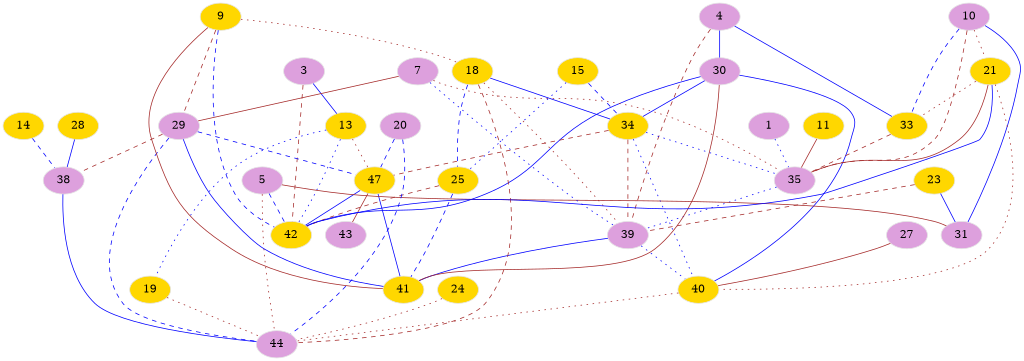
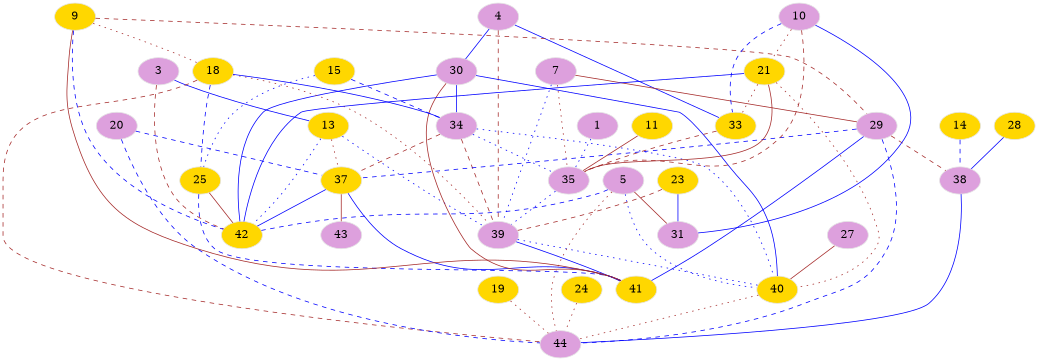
(628, 126) -> (457, 126)
(221, 179) -> (412, 183)
(375, 180) -> (341, 180)
(372, 204) -> (221, 208)
none -> (669, 262)
